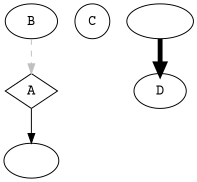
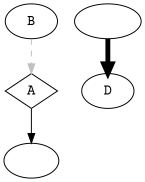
(92, 21) -> none
